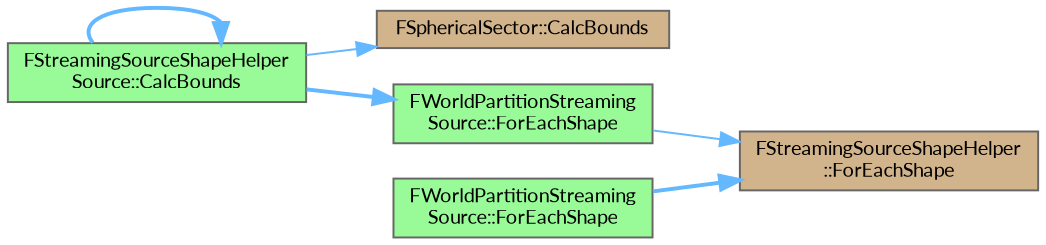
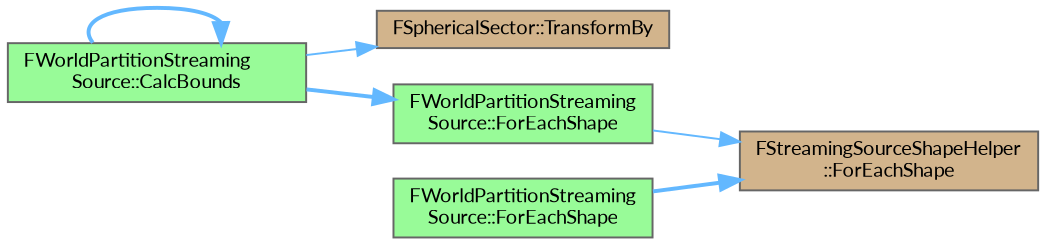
(523, 29) -> (523, 29)
(157, 73) -> (157, 73)
